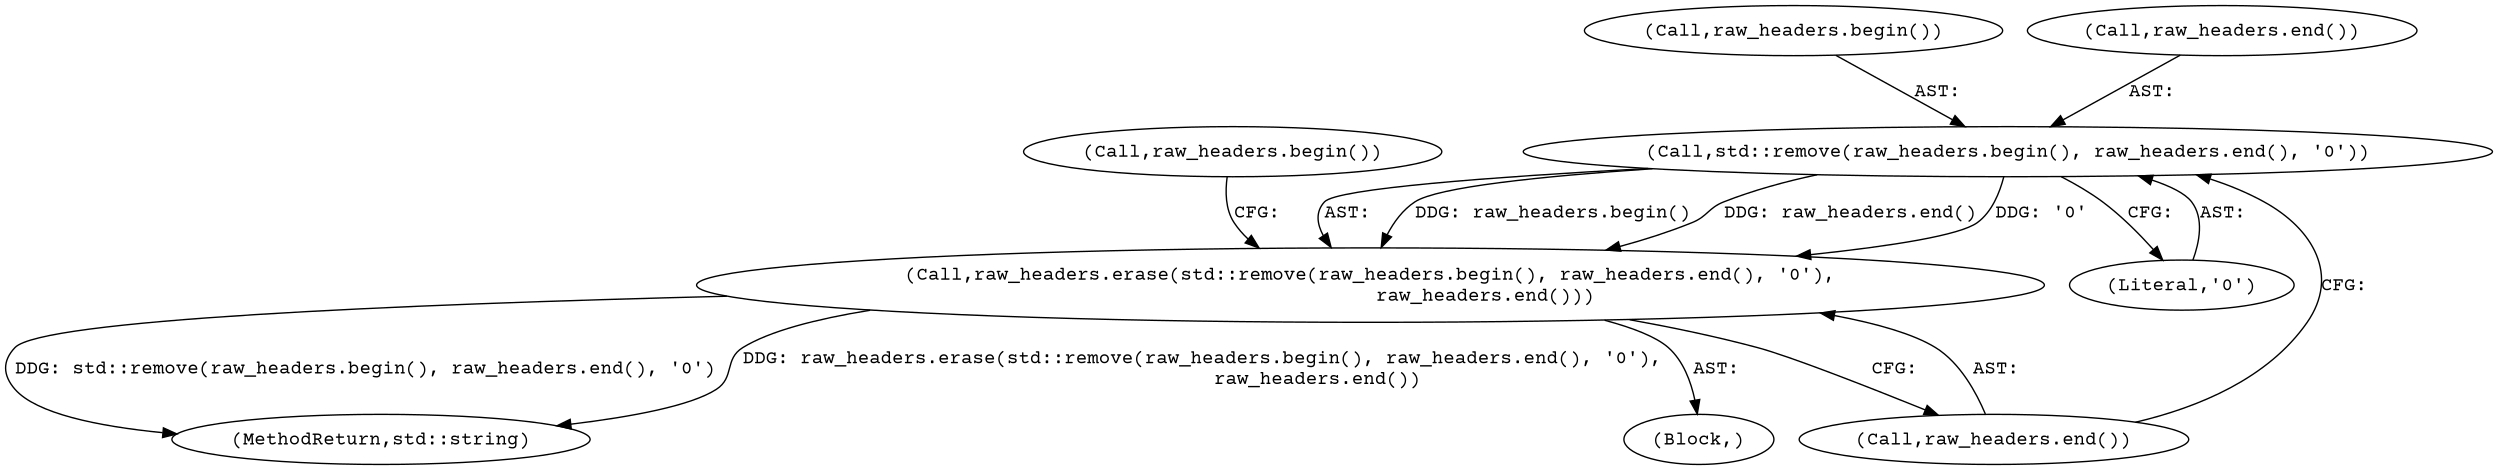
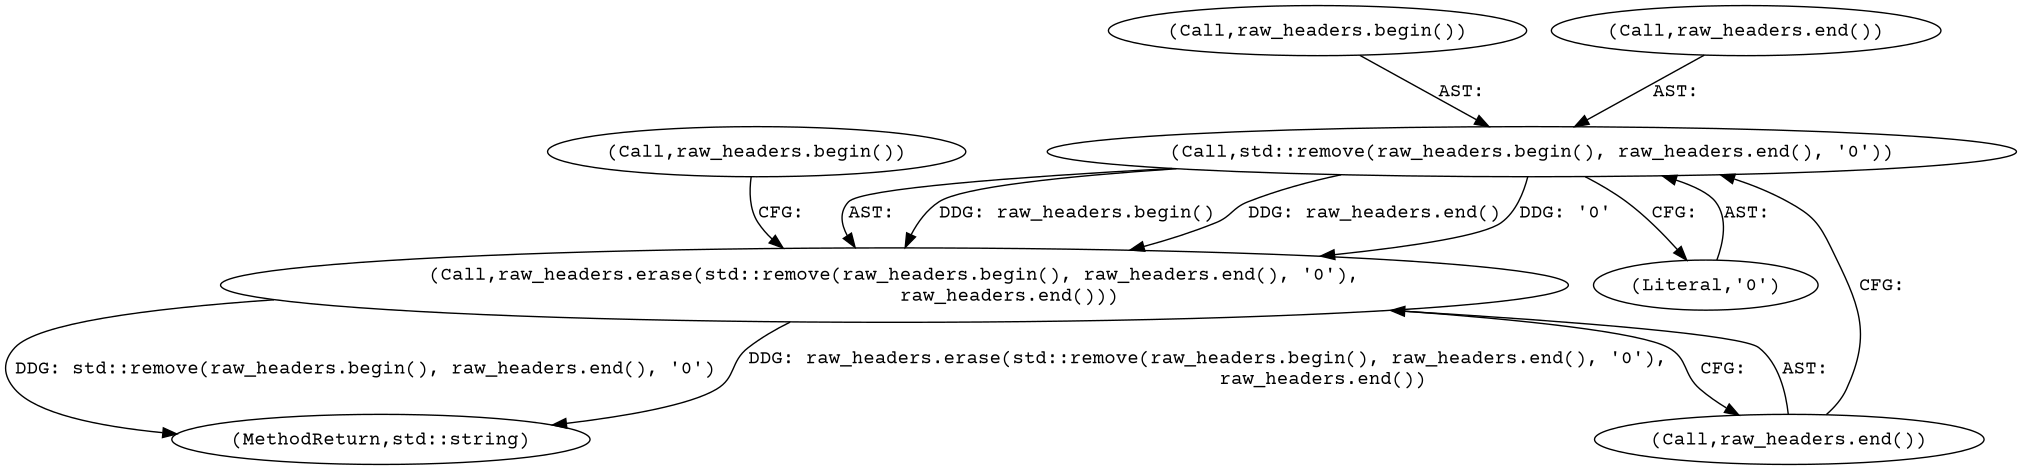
(1699, 439) -> none
